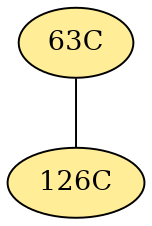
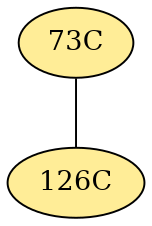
(76, 43) -> (76, 43)
